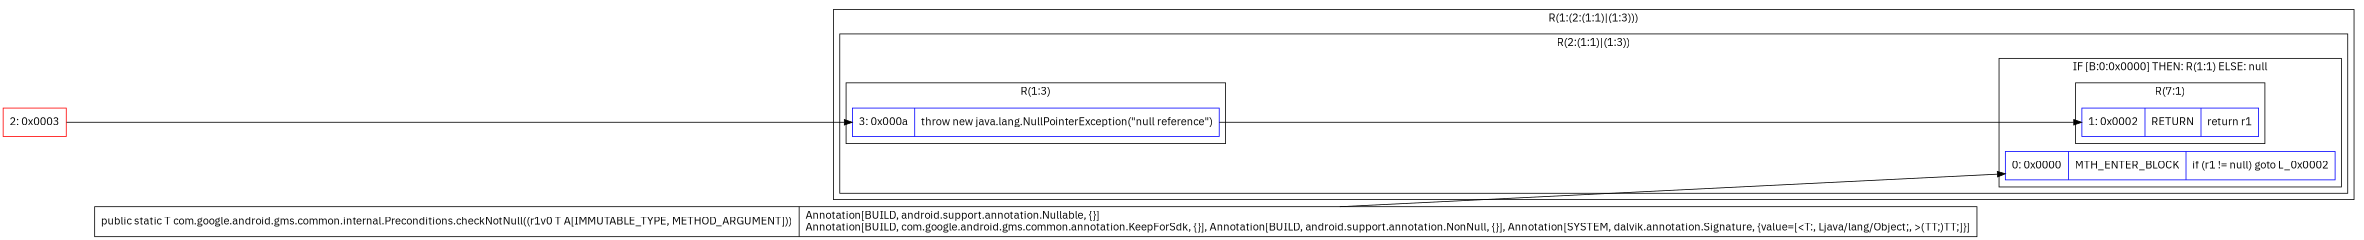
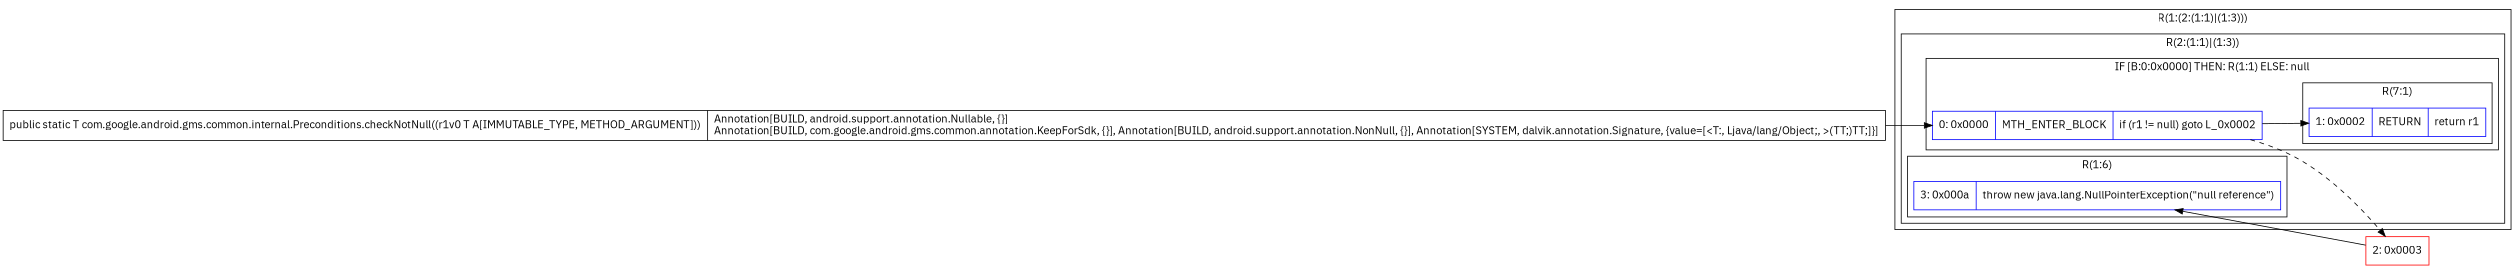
(1036, 92) -> (2097, 165)
(1646, 122) -> (2281, 123)
none -> (2322, 175)
